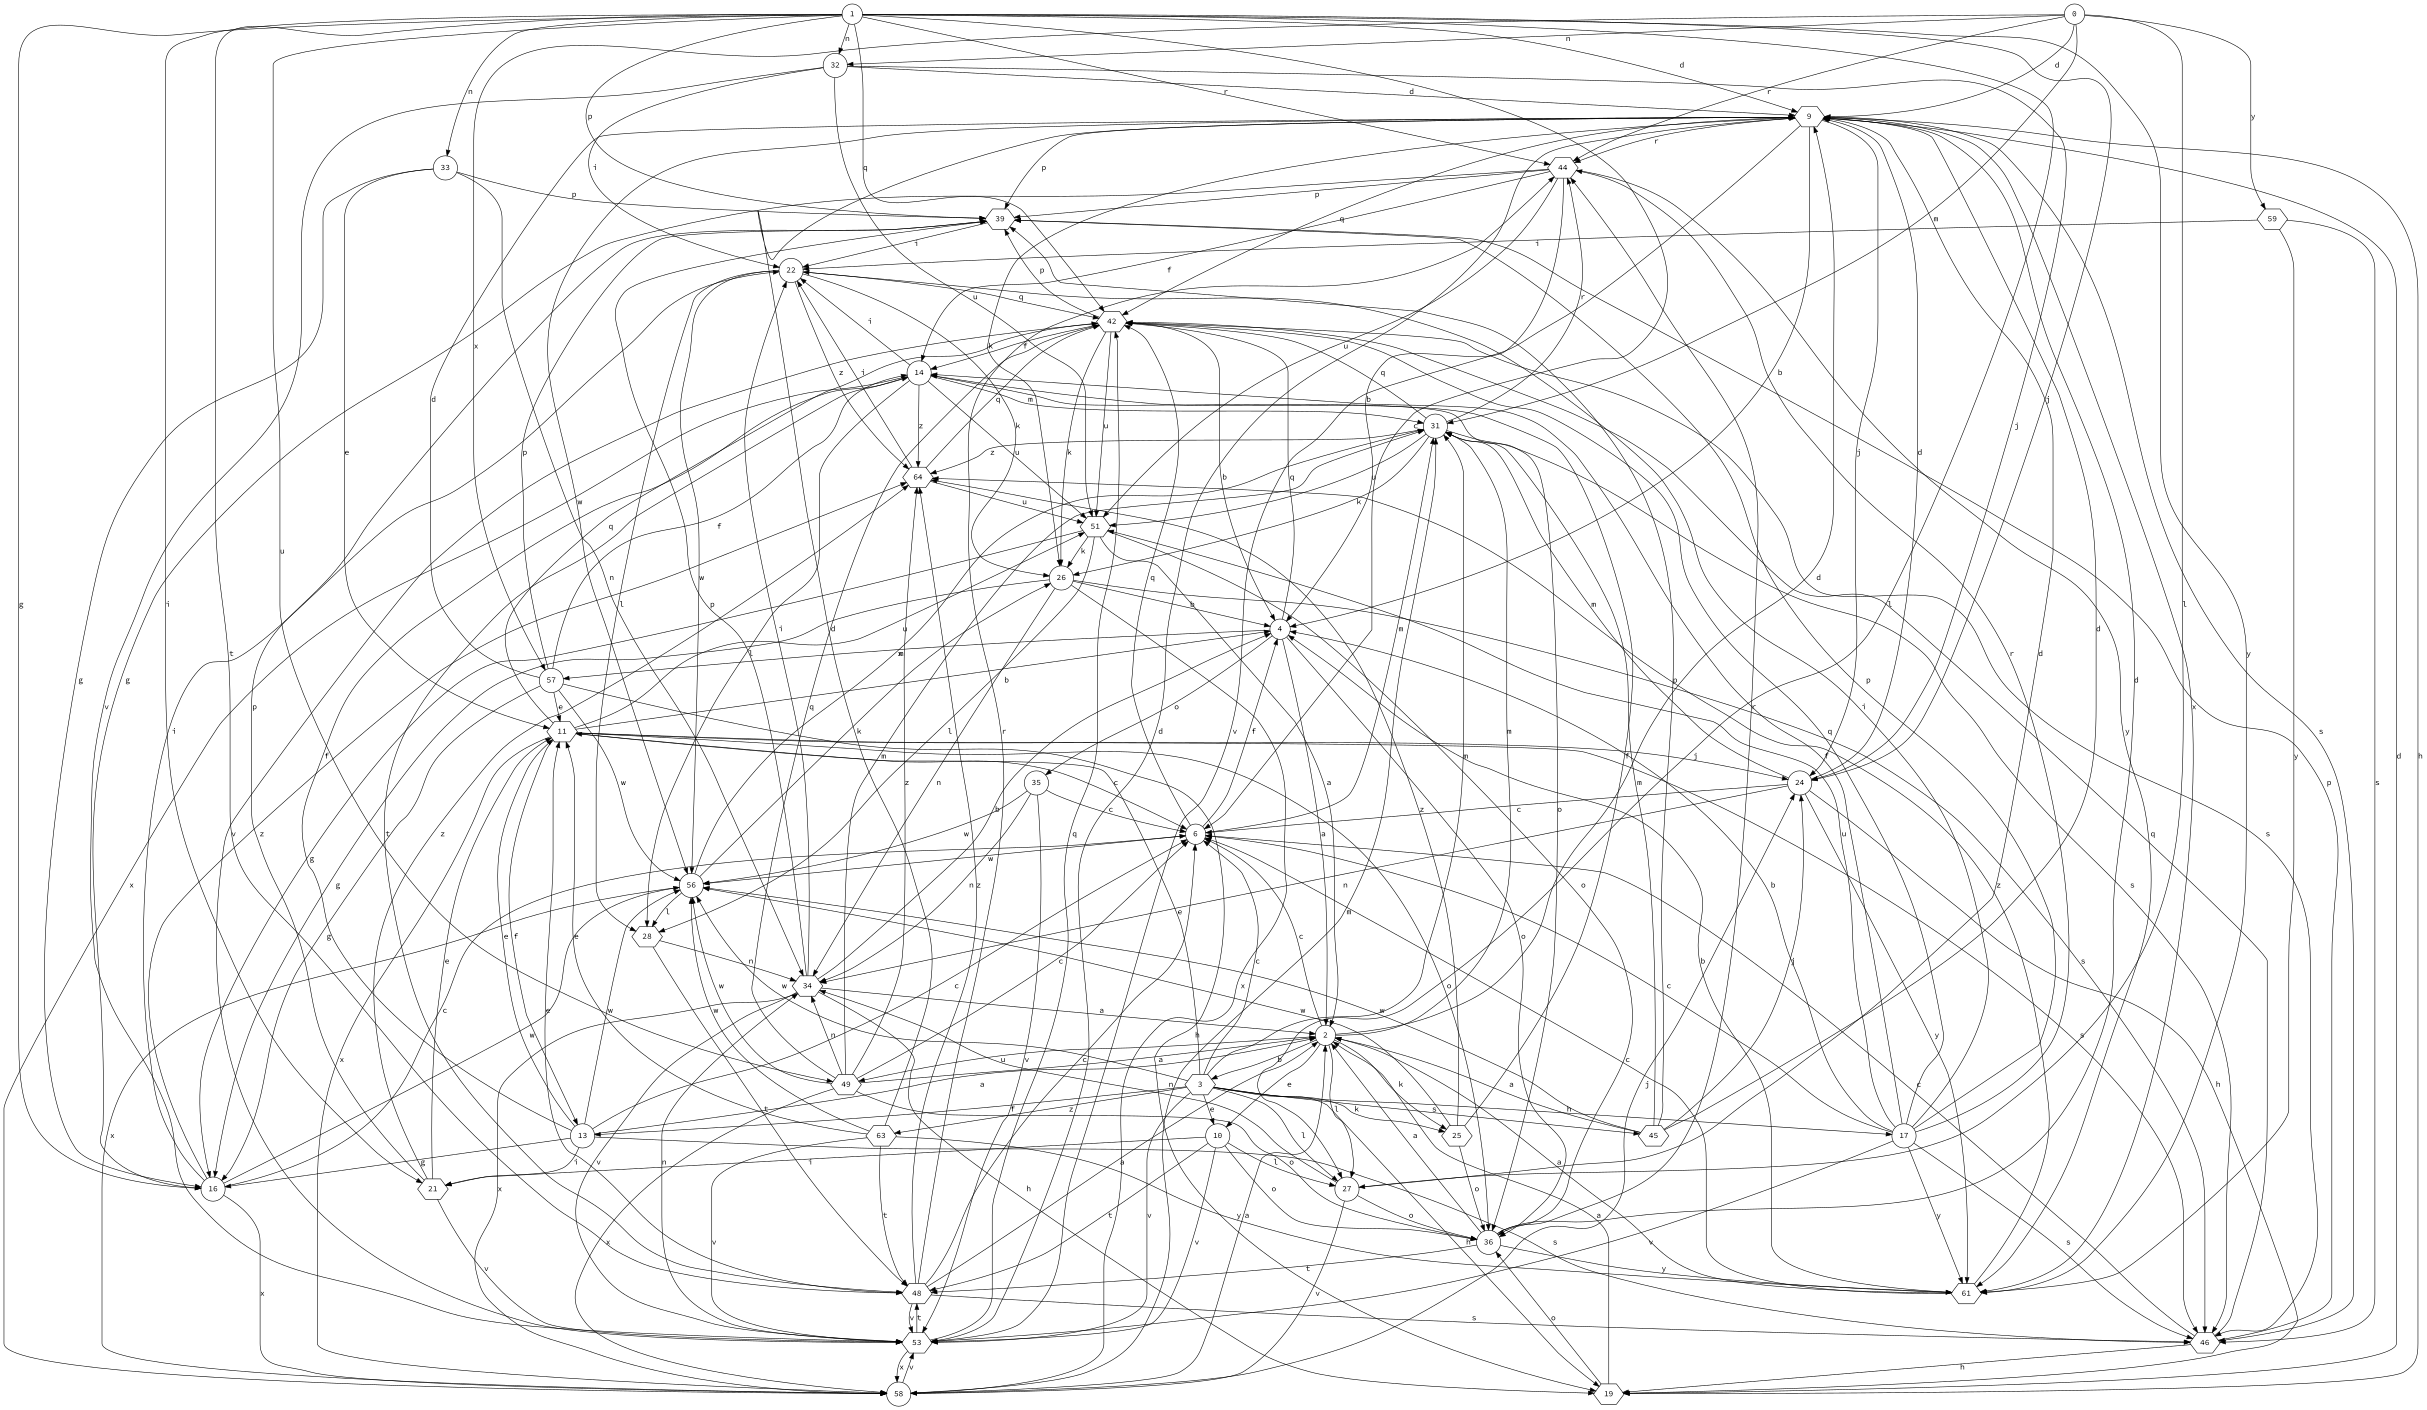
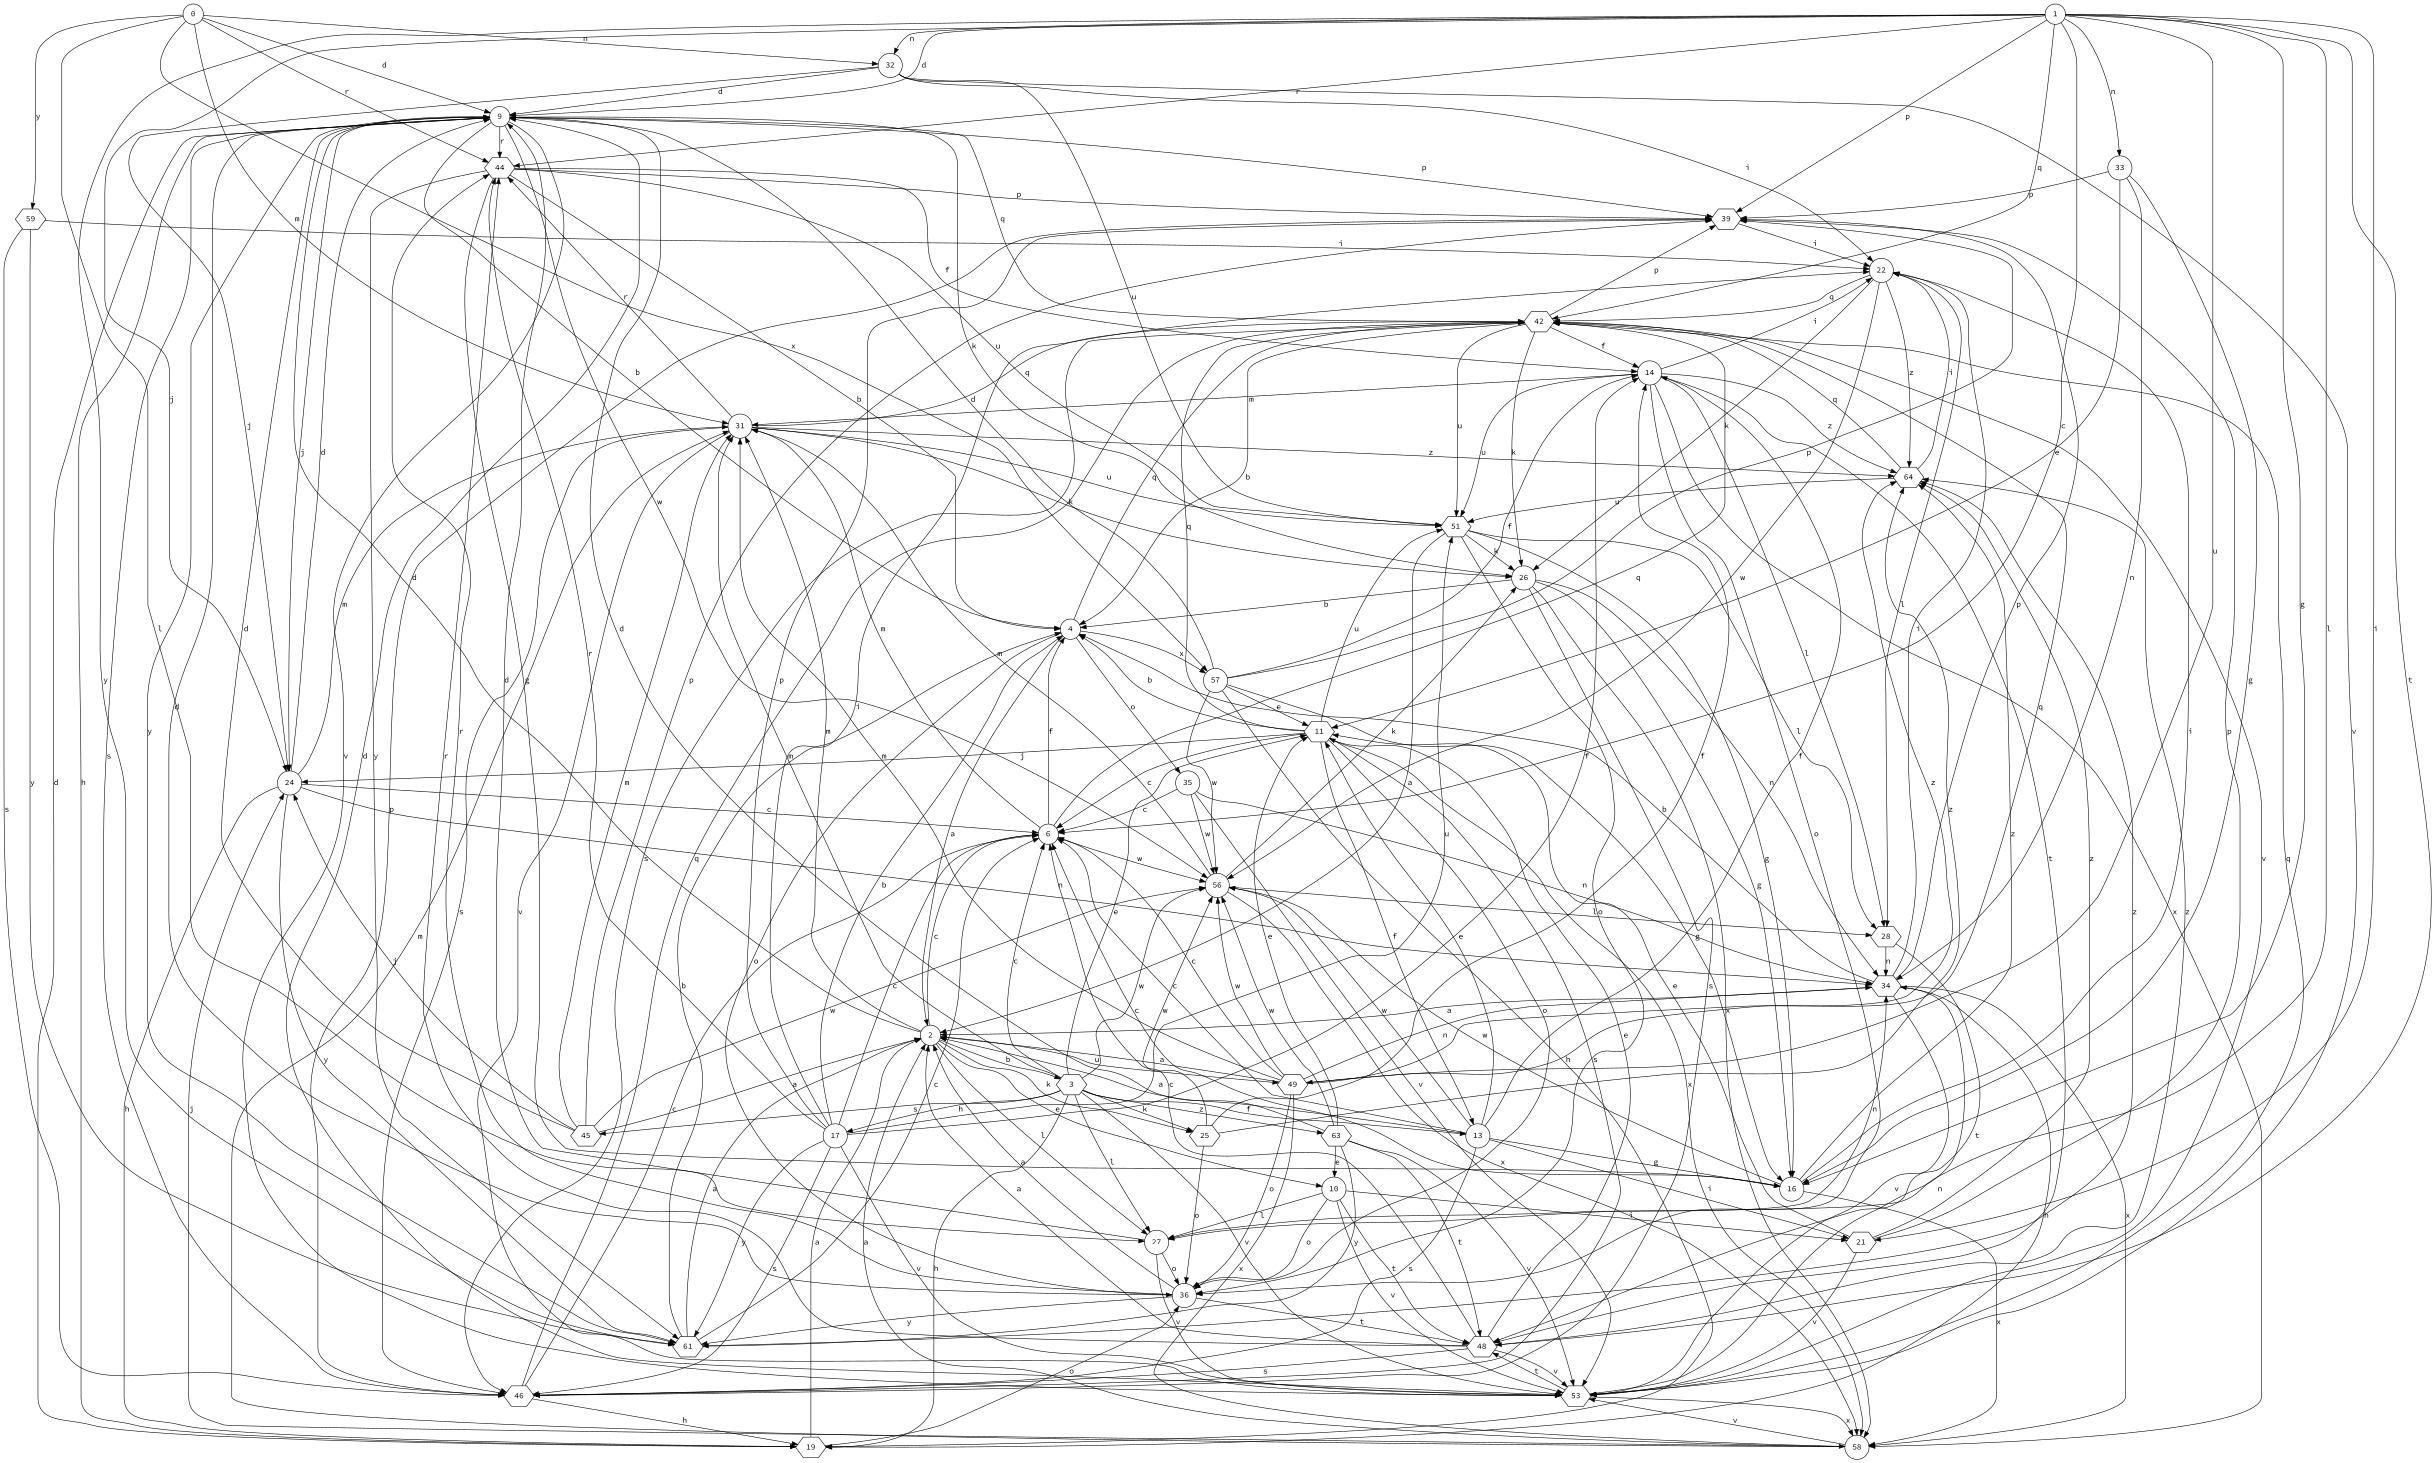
(1809, 117) -> (500, 117)
(1683, 566) -> none
(2194, 707) -> (150, 732)
(1208, 1107) -> (1335, 1160)
none -> (506, 1252)
(1246, 1369) -> (1223, 1374)
